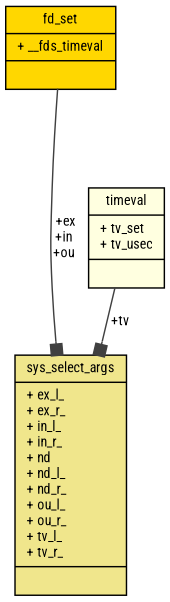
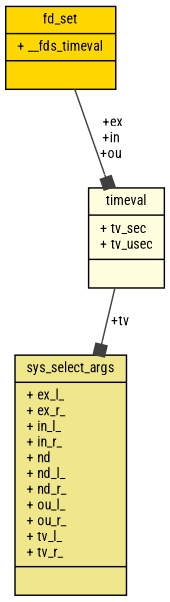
(51, 215) -> (90, 132)
(122, 229) -> (124, 229)
